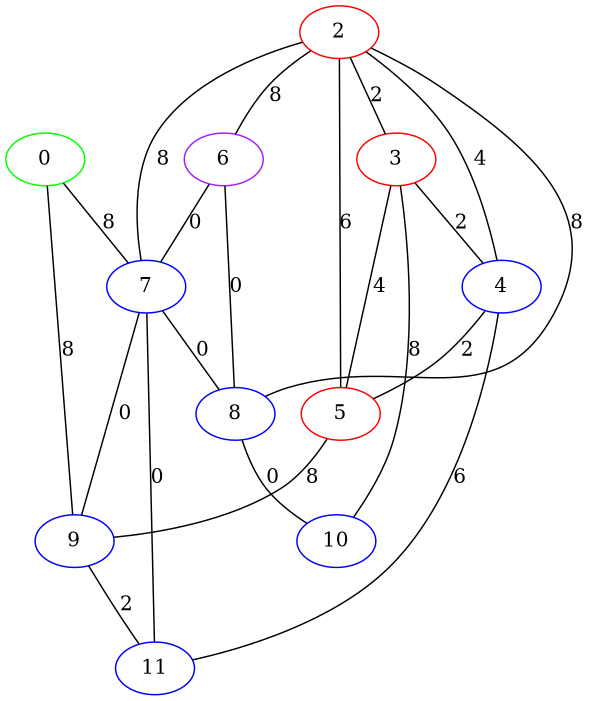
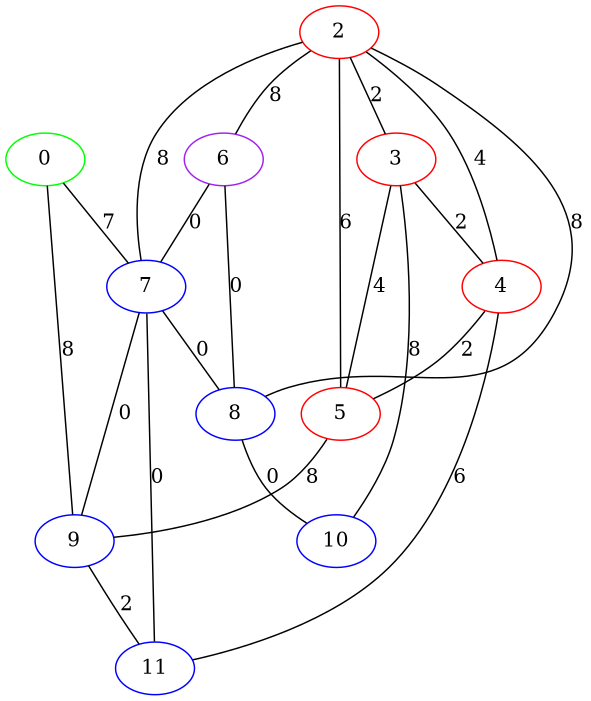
(110, 223) -> (110, 223)
(502, 287) -> (502, 287)
